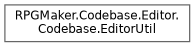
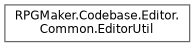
(97, 23) -> (97, 23)
